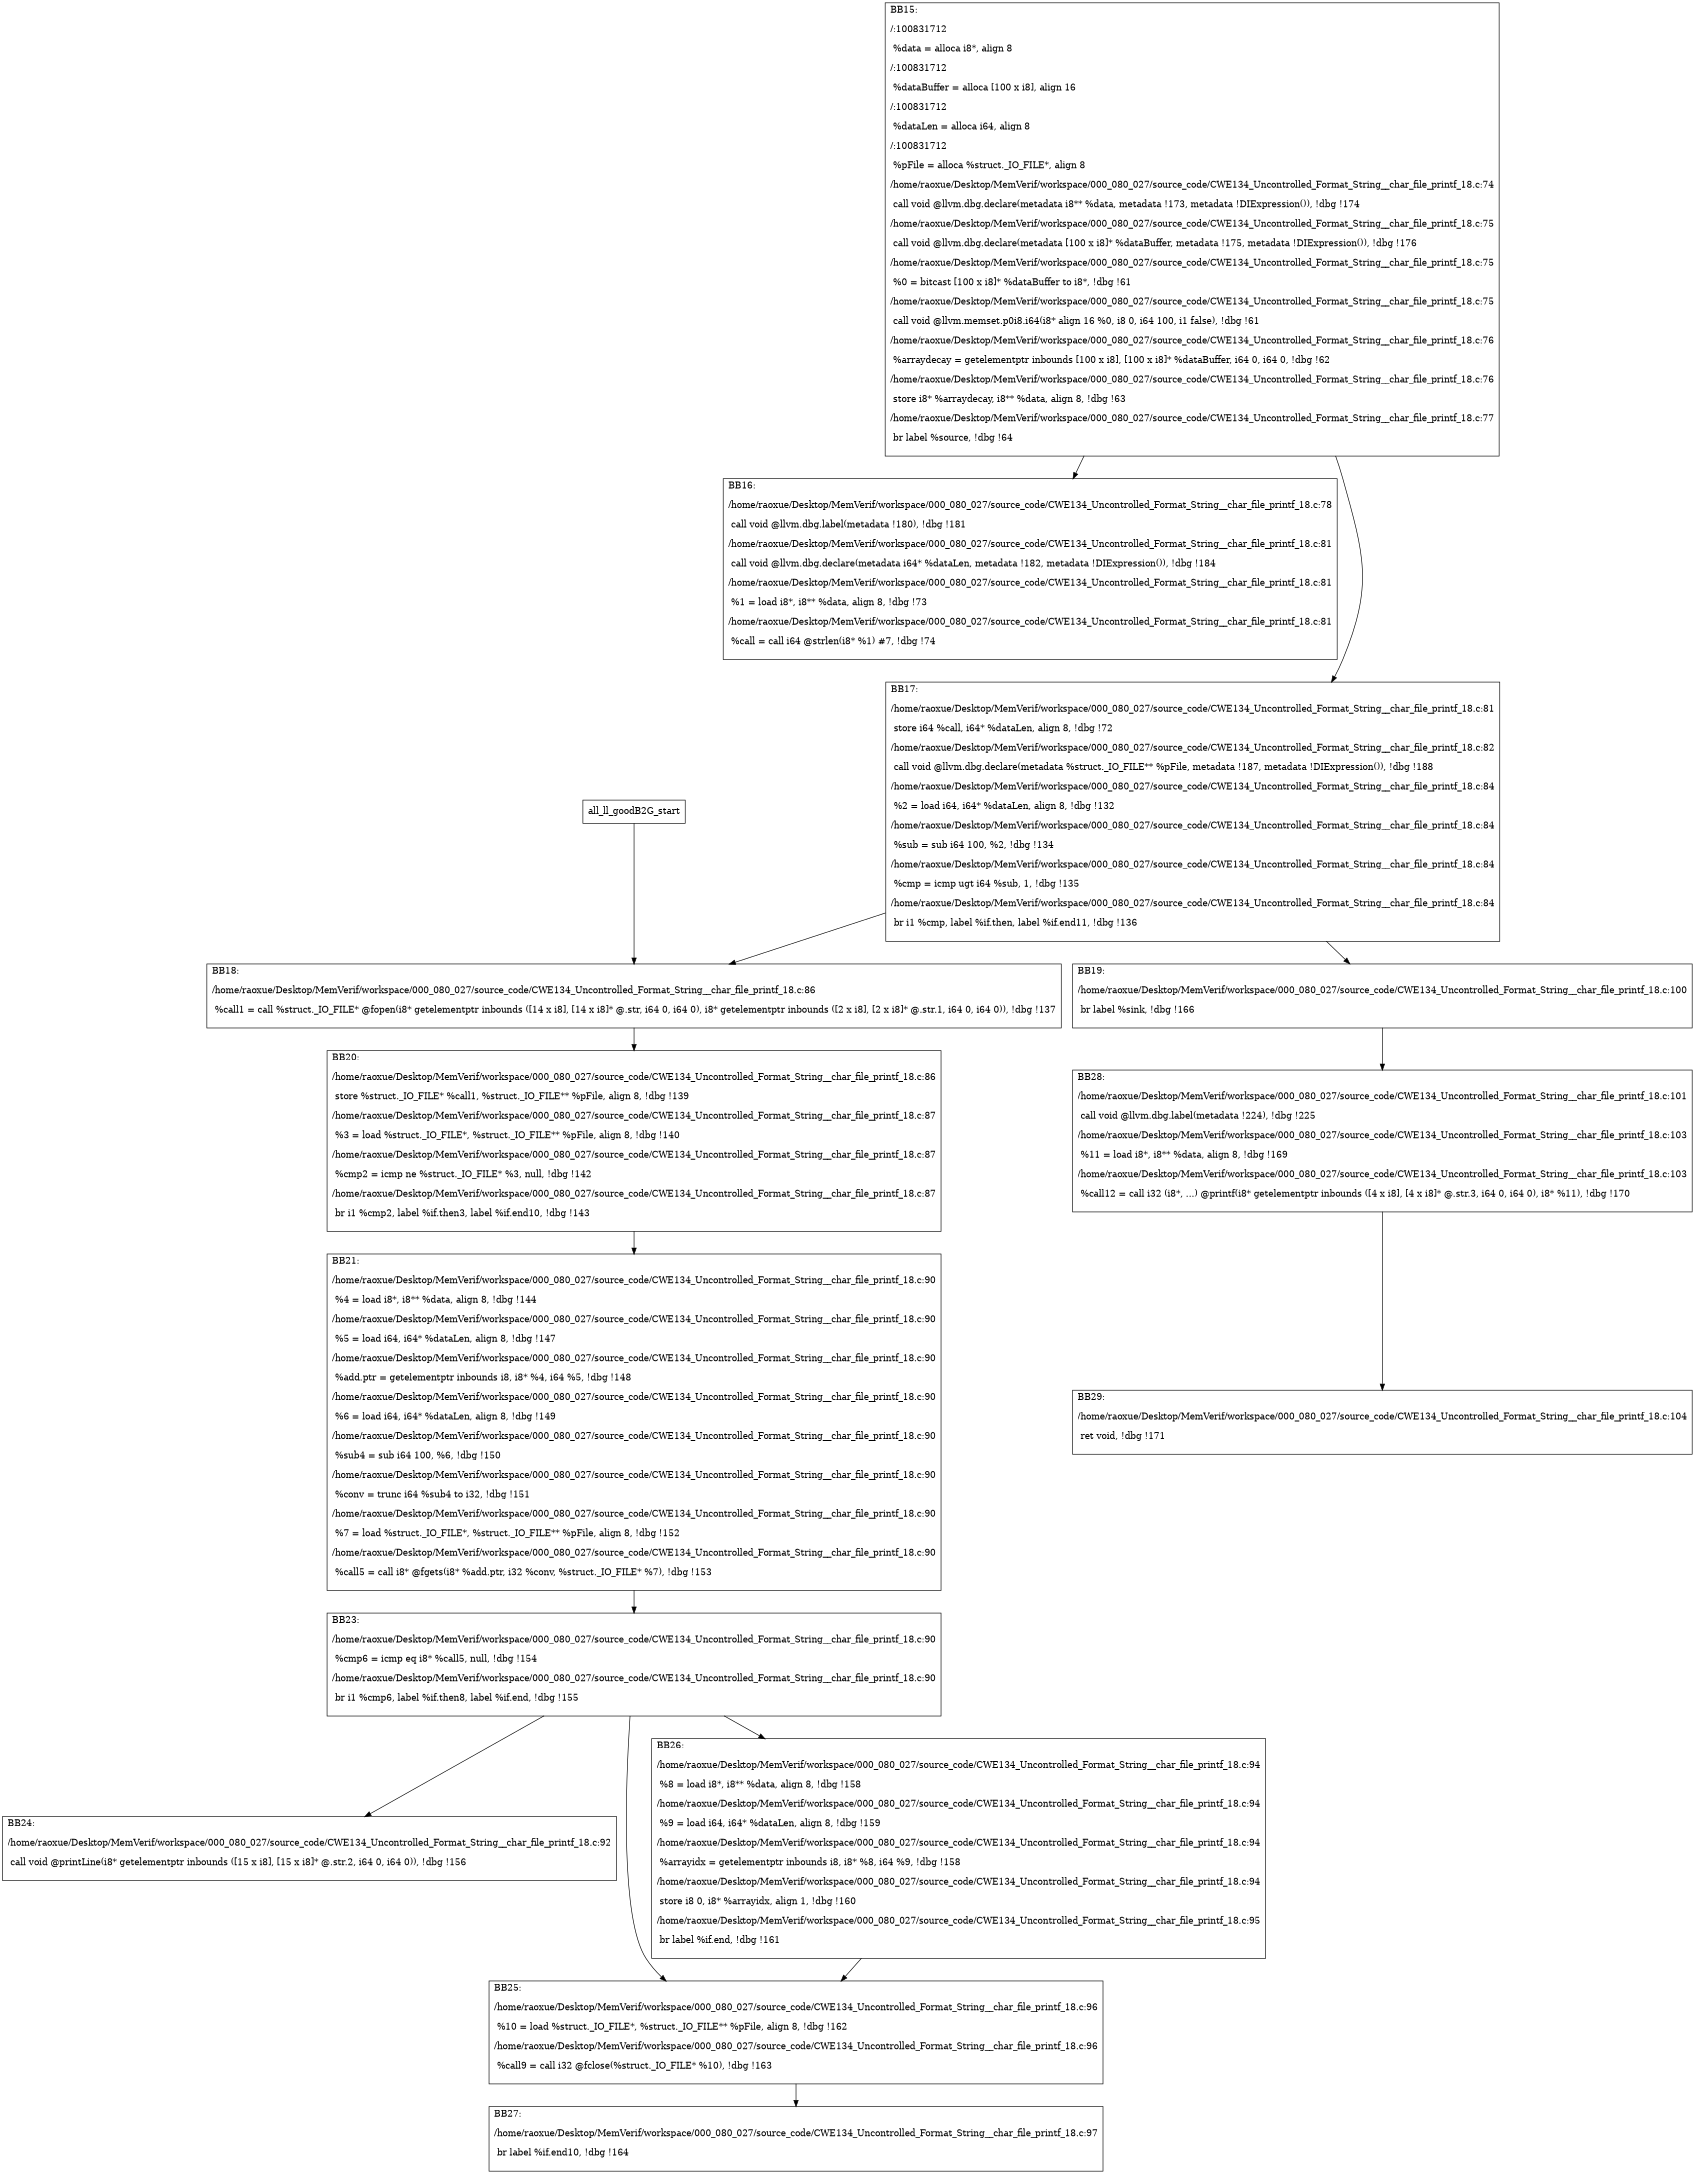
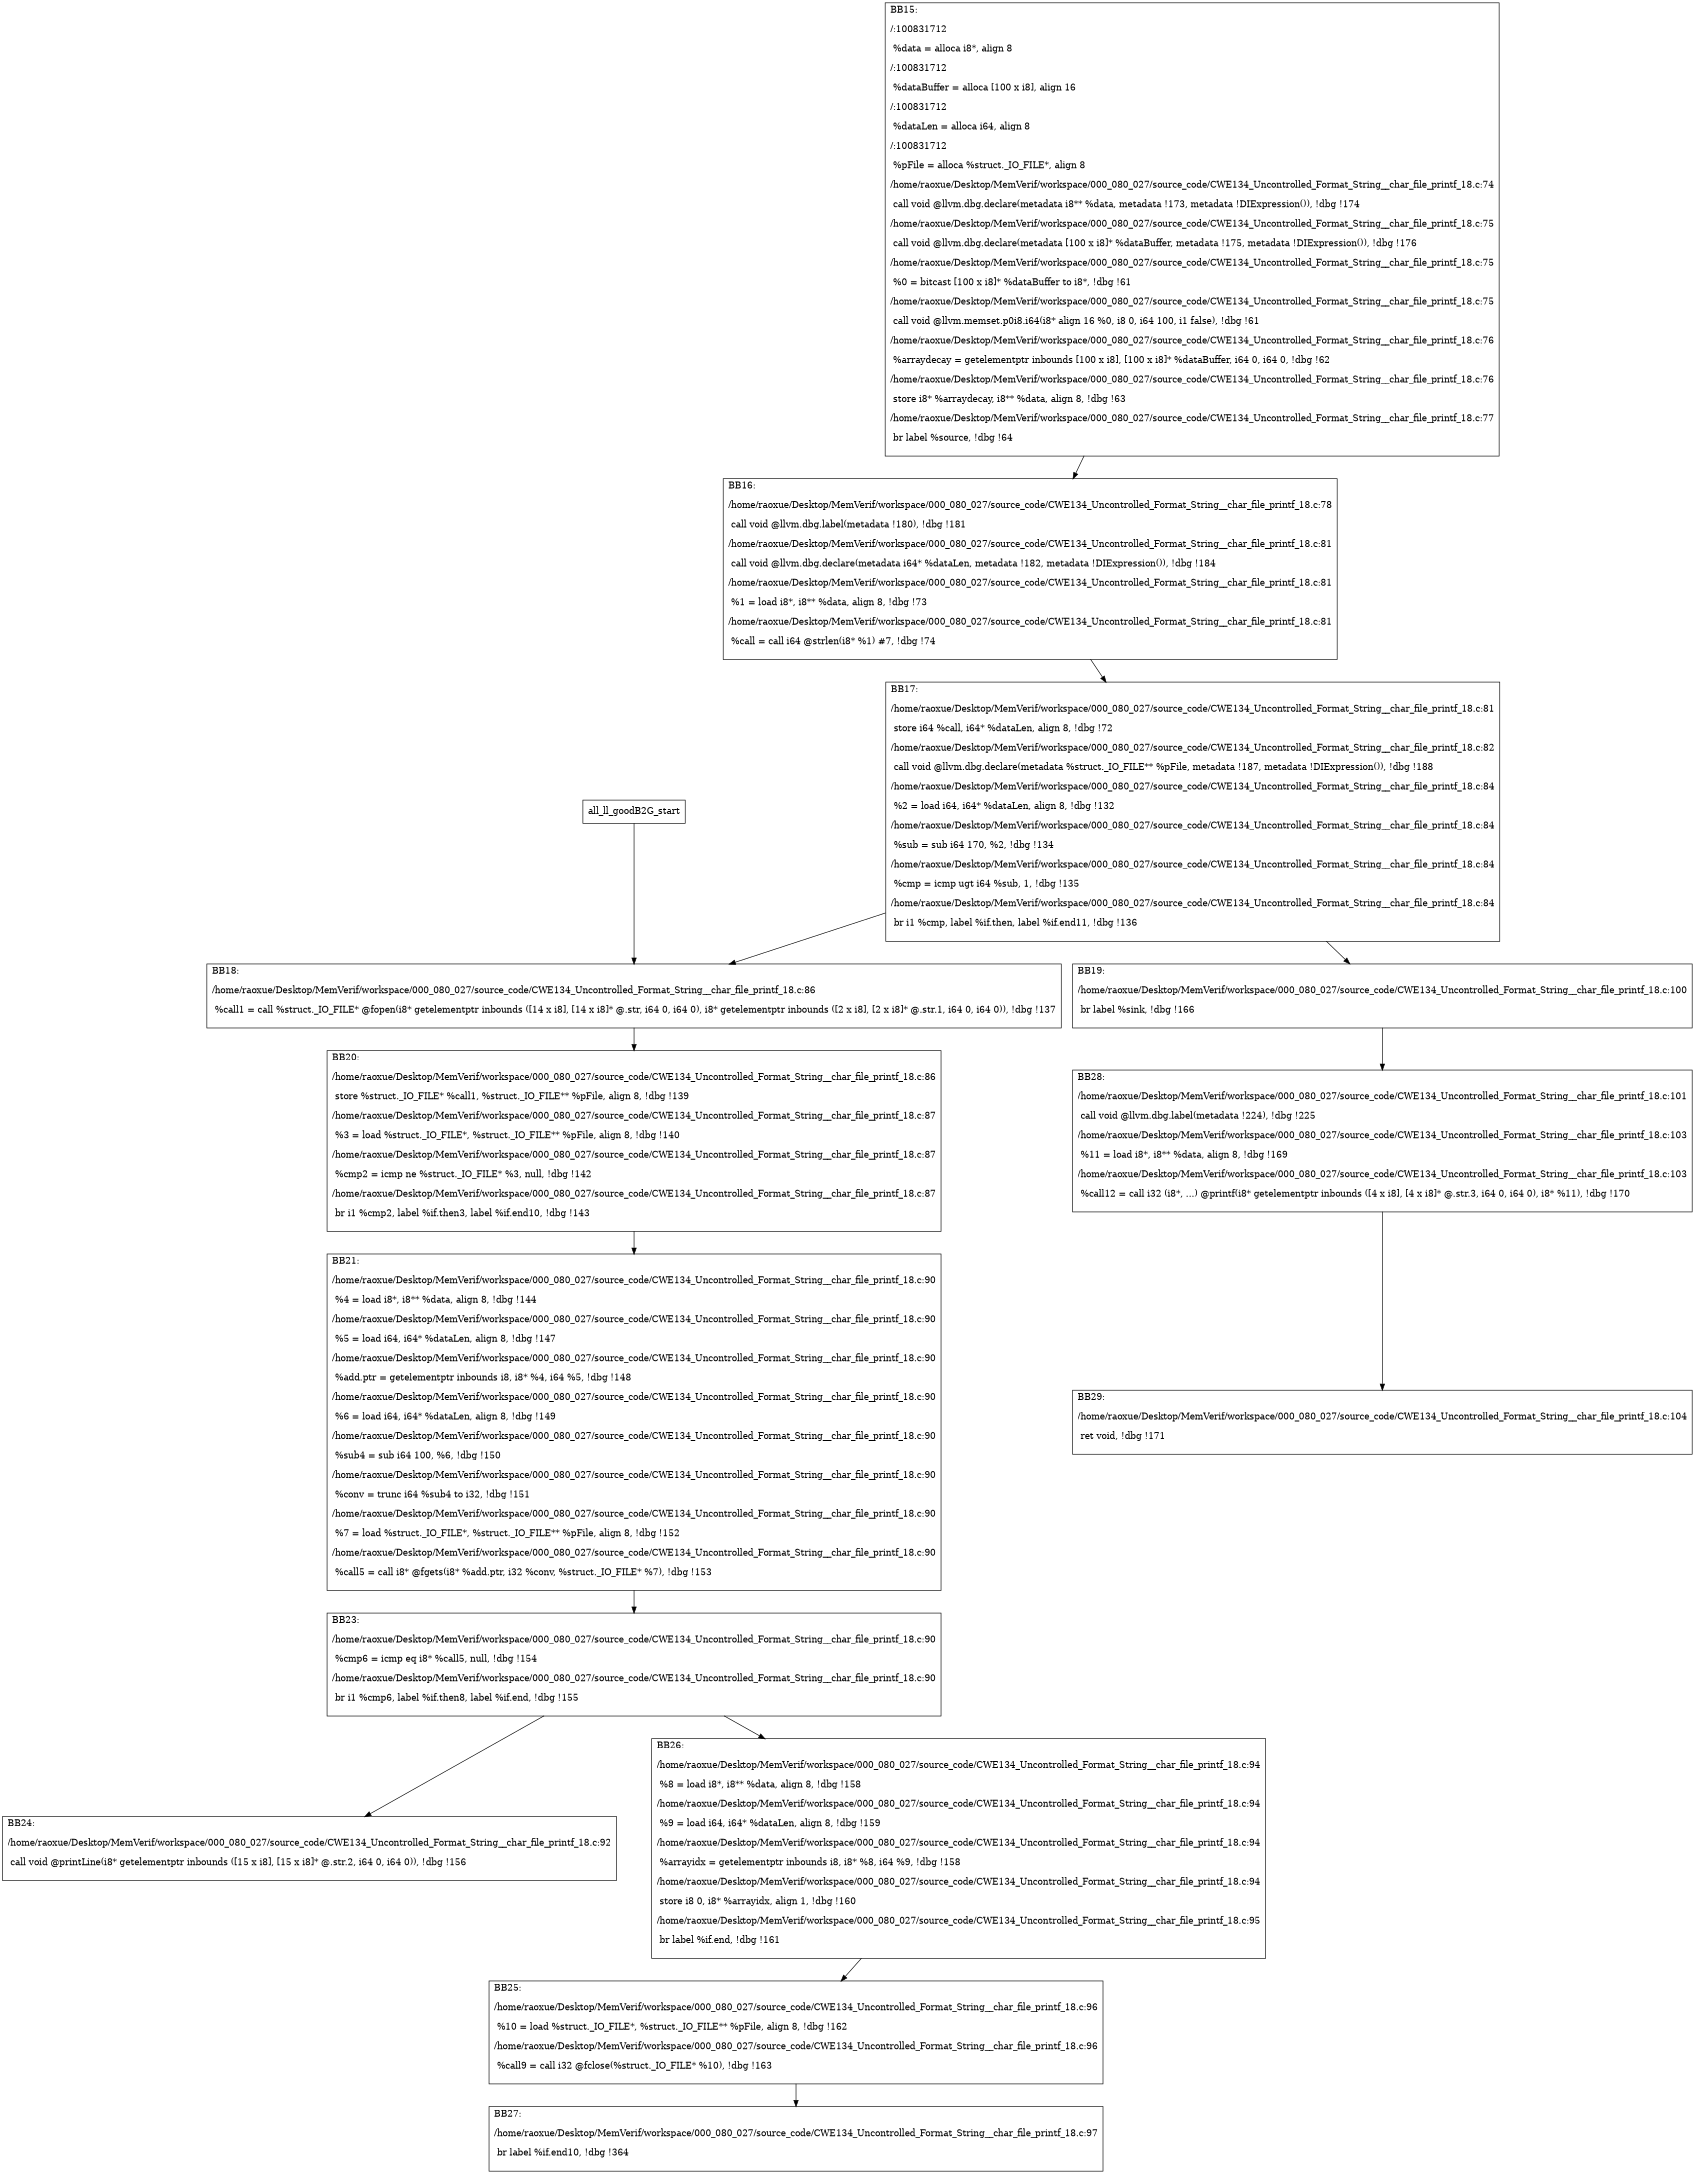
(1362, 567) -> (1097, 668)
(972, 845) -> (972, 845)
(627, 1851) -> none
(562, 2153) -> (562, 2153)
